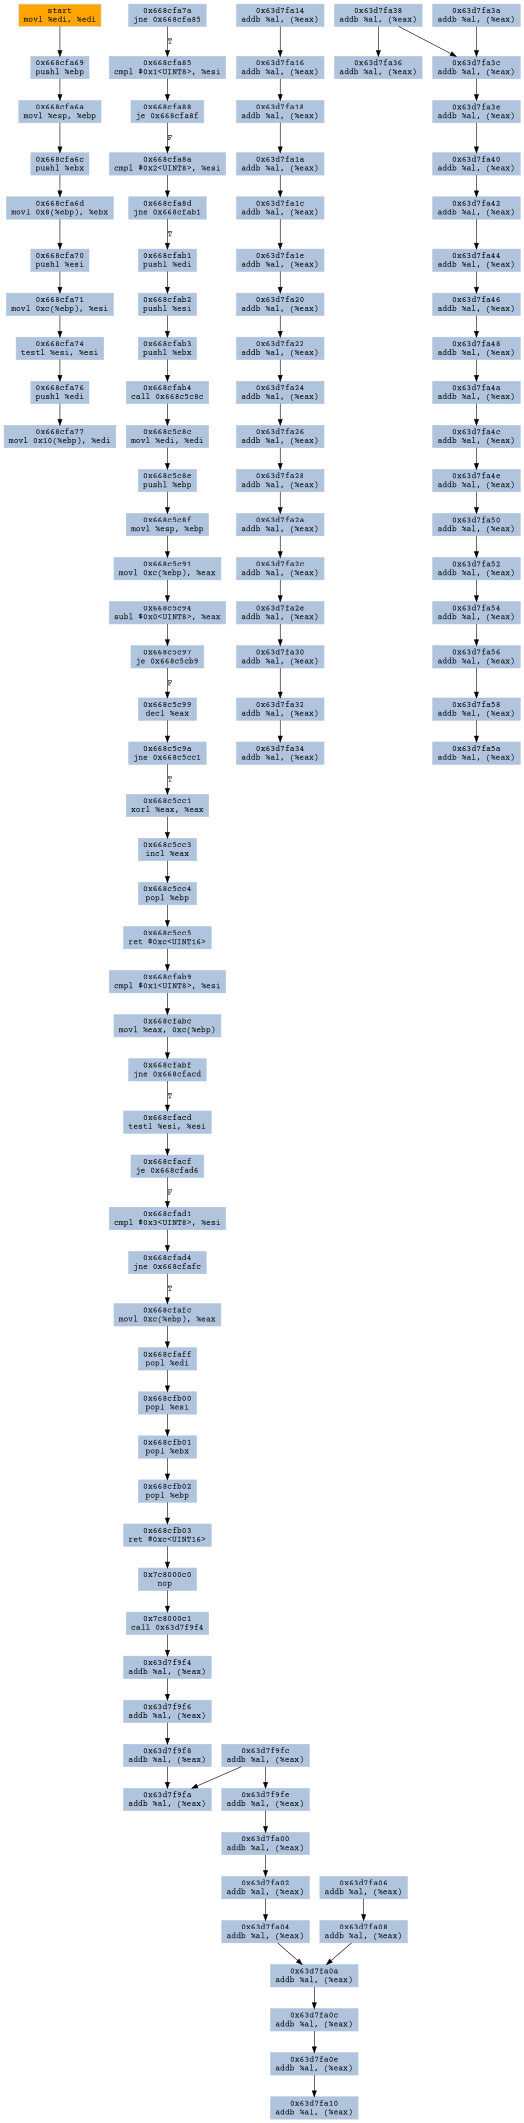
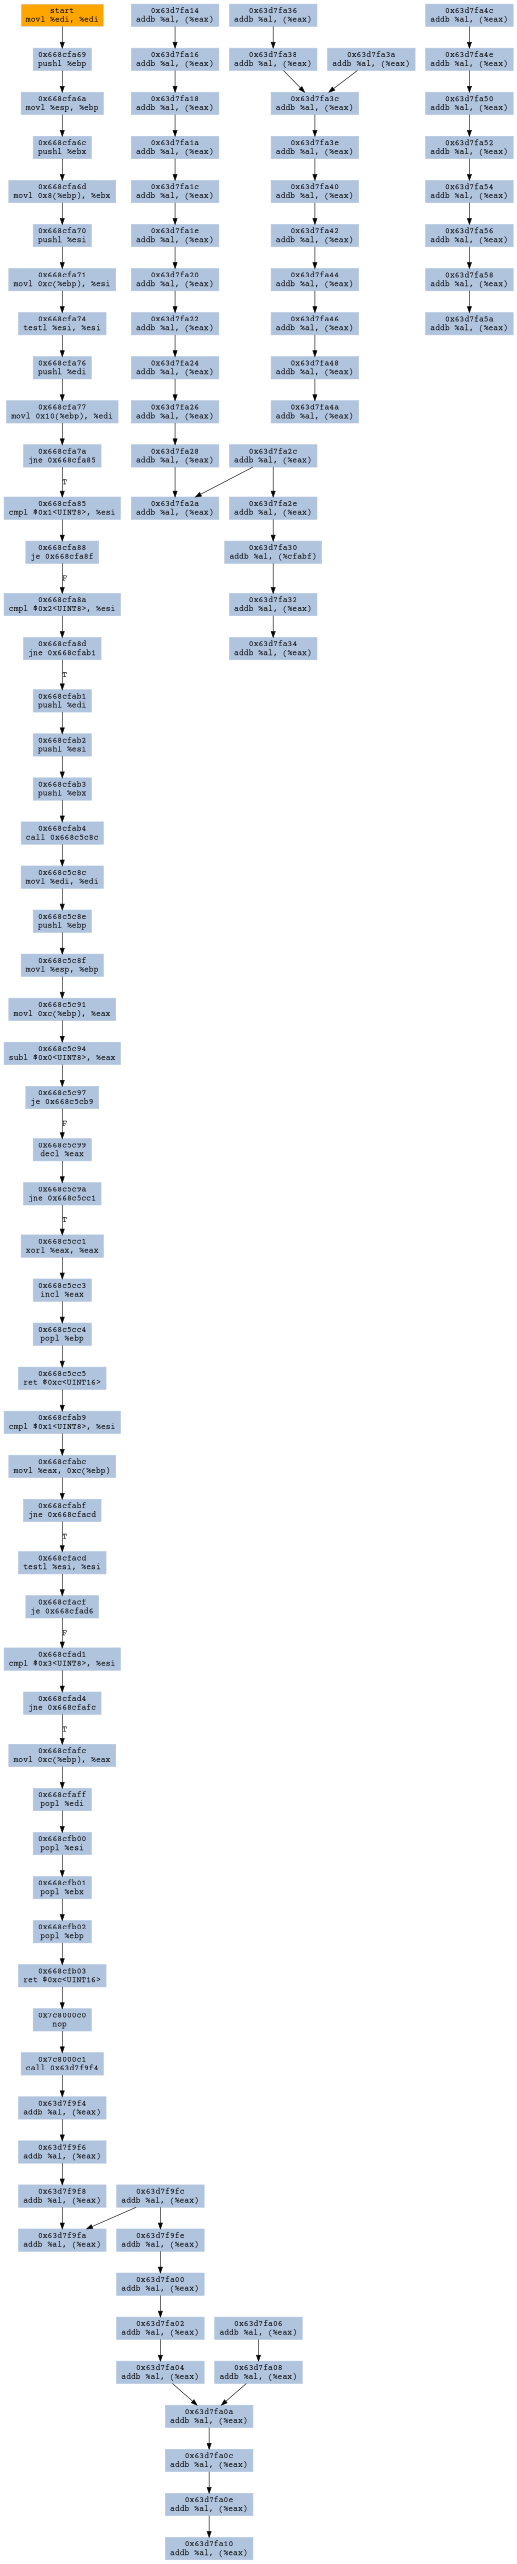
(378, 38) -> (273, 34)
(476, 411) -> none
none -> (62, 431)
(280, 544) -> (227, 481)
(280, 657) -> (273, 552)
